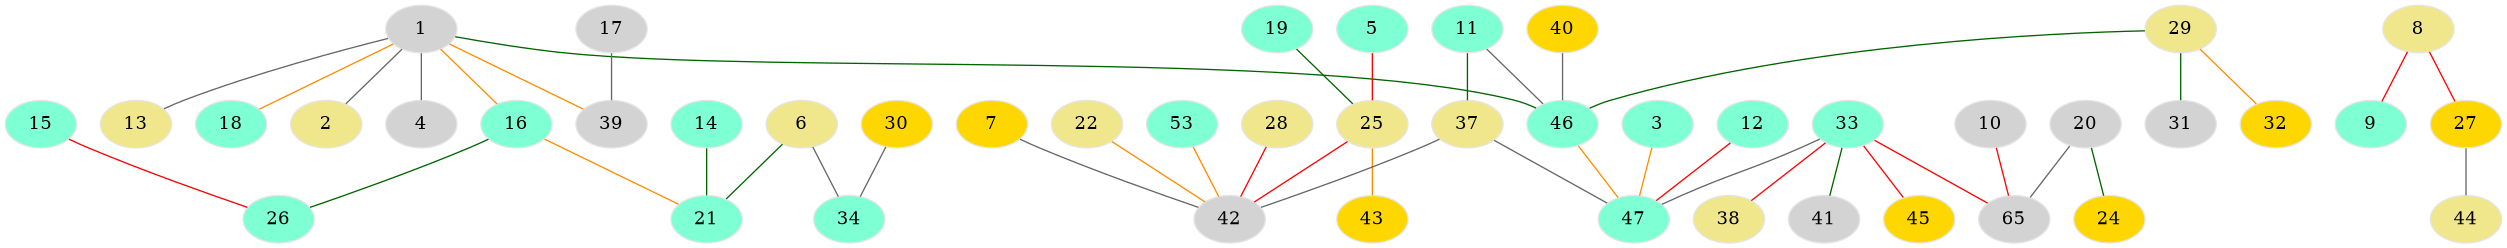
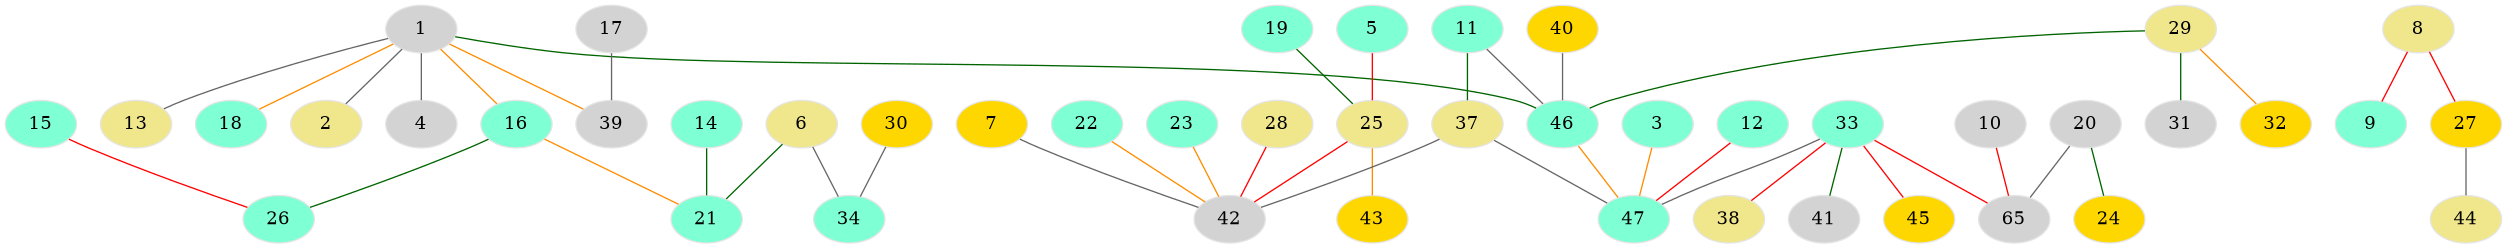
(1087, 124) -> (1087, 124)
(1182, 124) -> (1182, 124)
